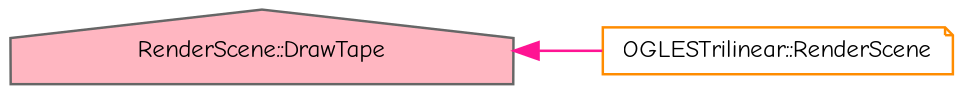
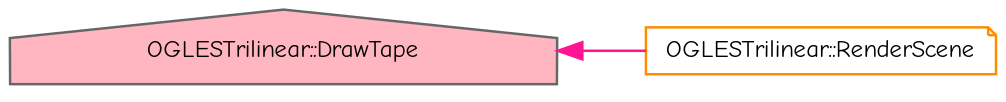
(262, 51) -> (284, 51)
